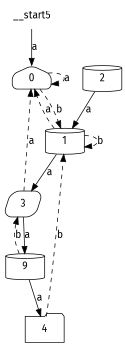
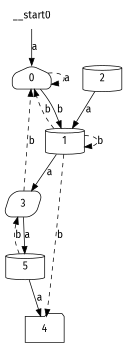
(32, 16) -> (32, 16)
(50, 105) -> (51, 104)
(48, 110) -> (48, 110)
(32, 141) -> (32, 141)
(56, 239) -> (56, 232)
(25, 267) -> (25, 267)
